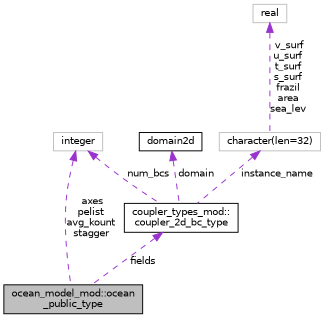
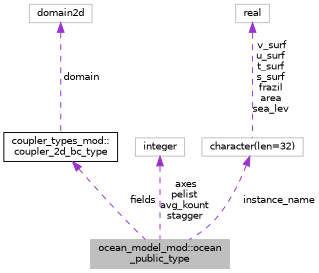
(171, 142) -> (61, 13)
(225, 180) -> (224, 208)
(127, 181) -> none
(73, 299) -> (160, 254)
